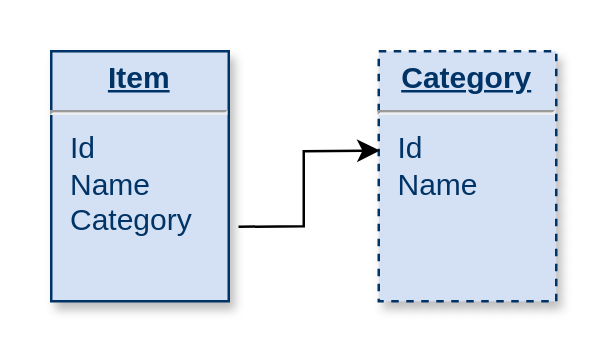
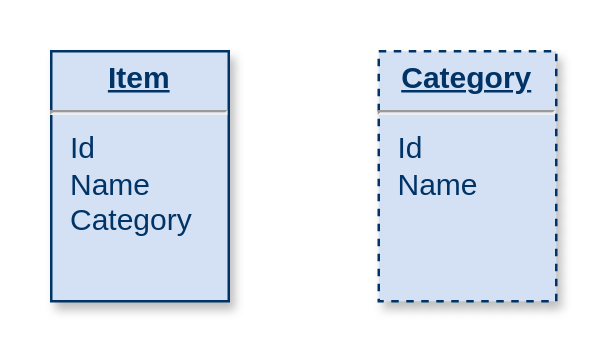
(304, 191) -> none
